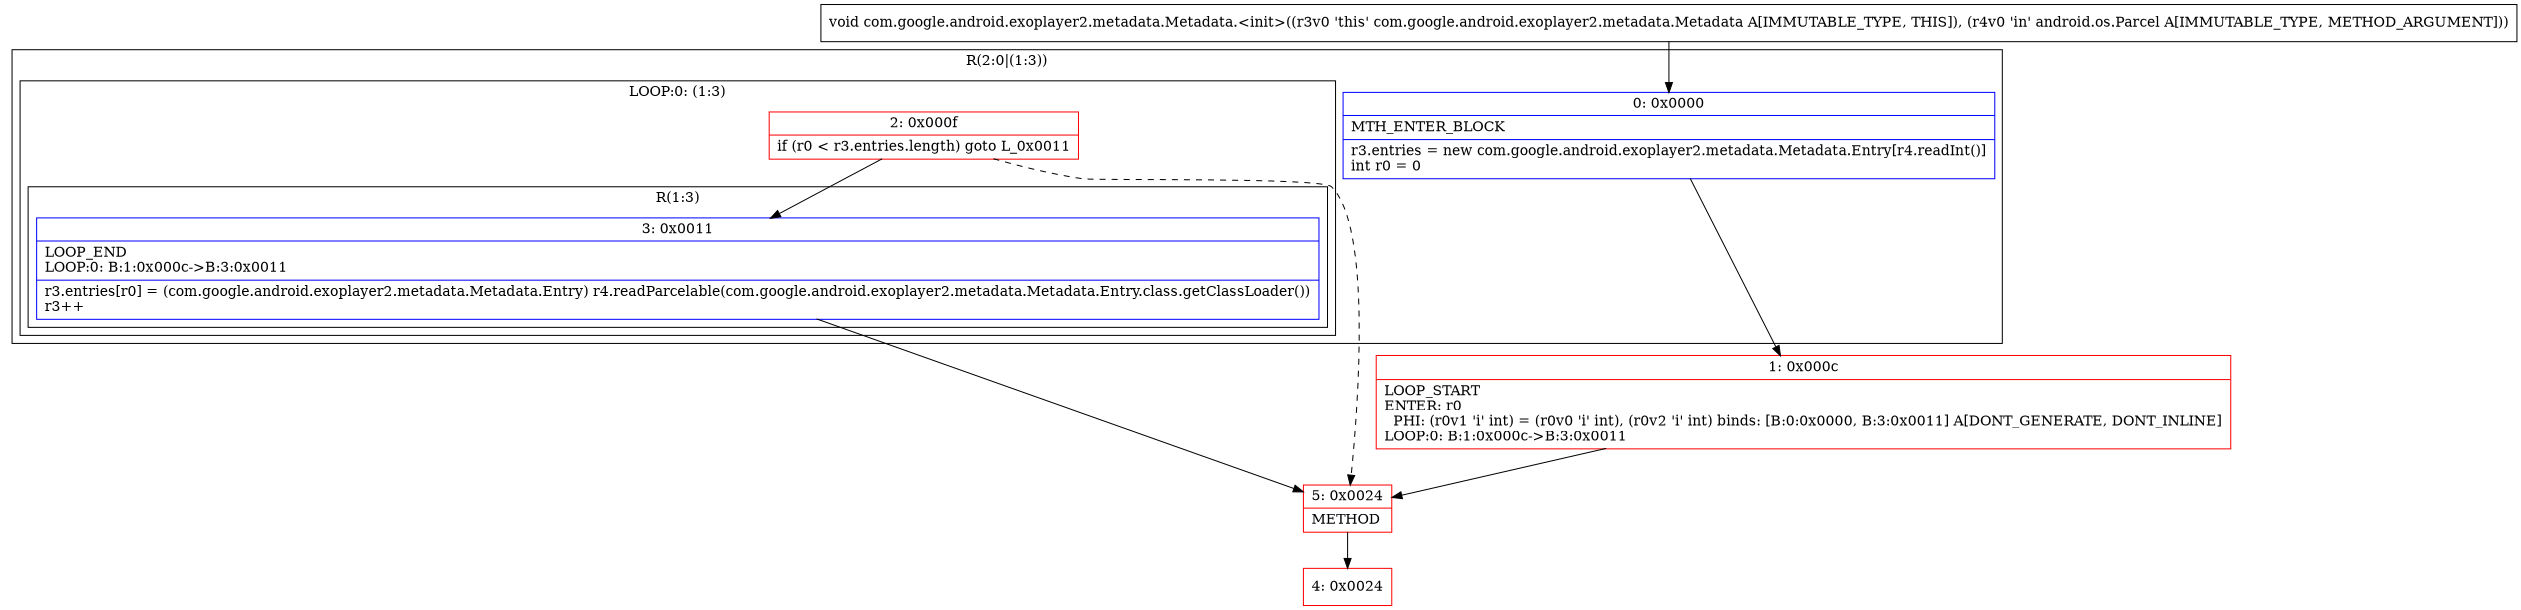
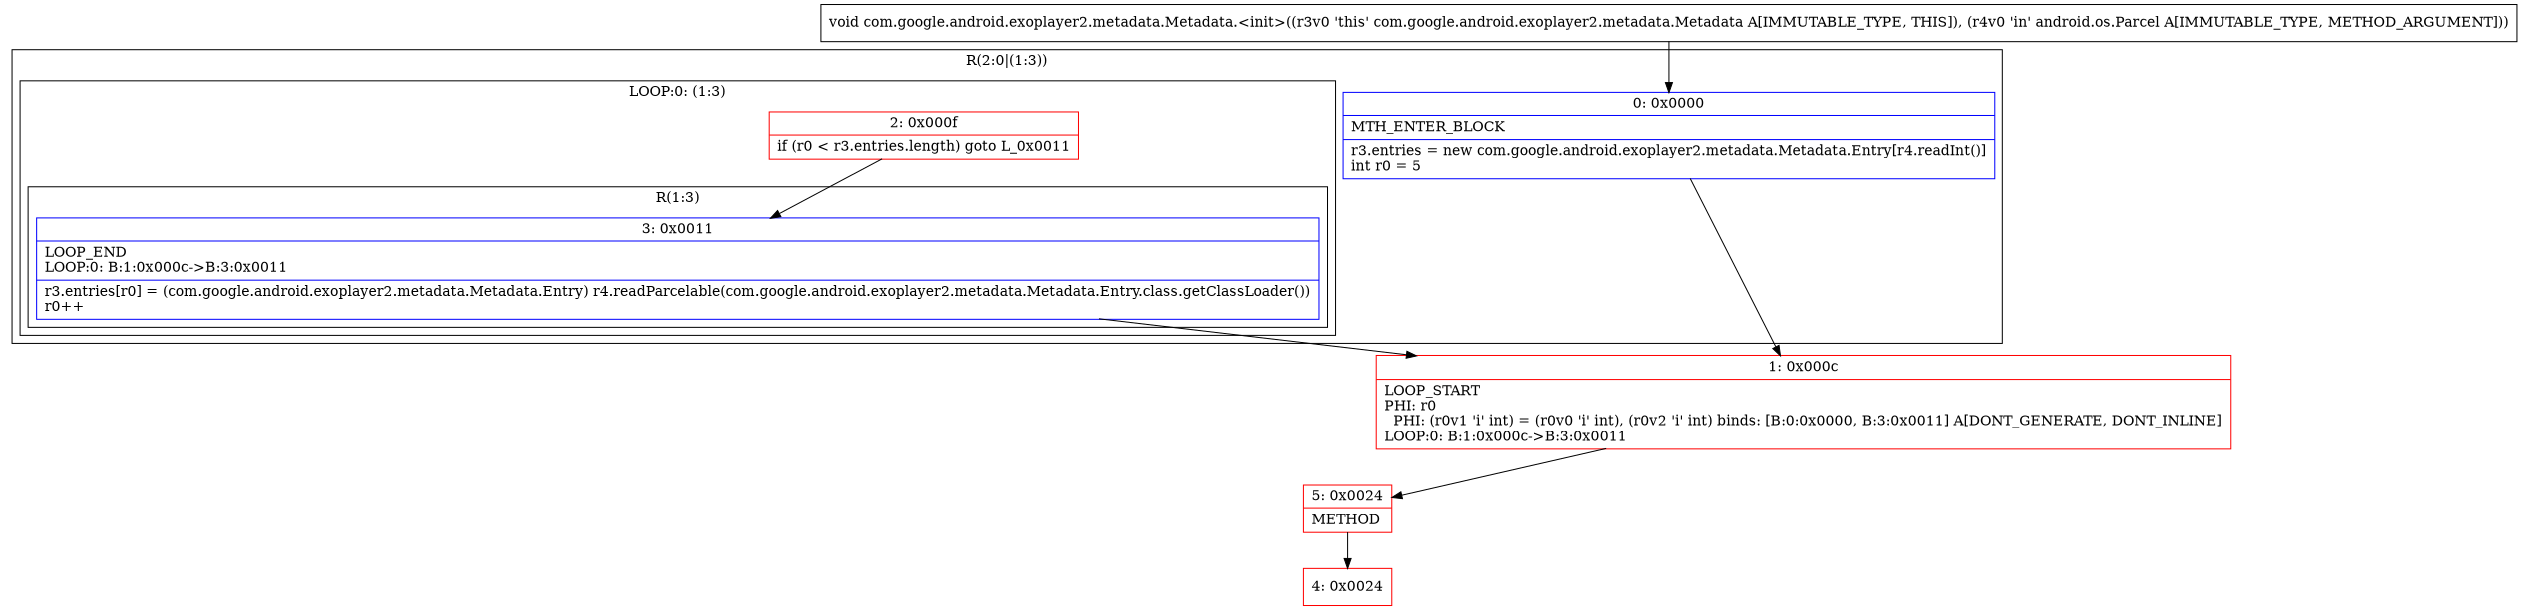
(1386, 166) -> (1386, 166)
(1344, 207) -> none
(65, 307) -> (65, 307)
(1055, 404) -> (1253, 337)
(1425, 406) -> (1413, 406)
